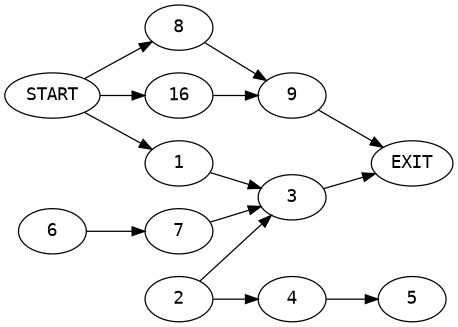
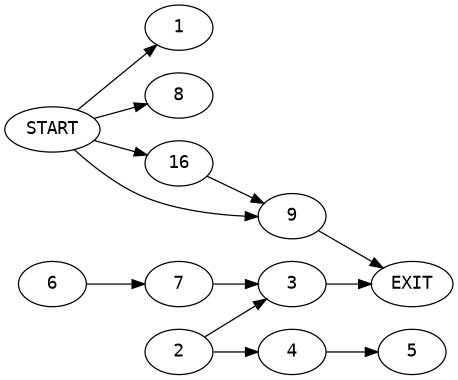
(230, 58) -> (153, 200)
(230, 179) -> none
